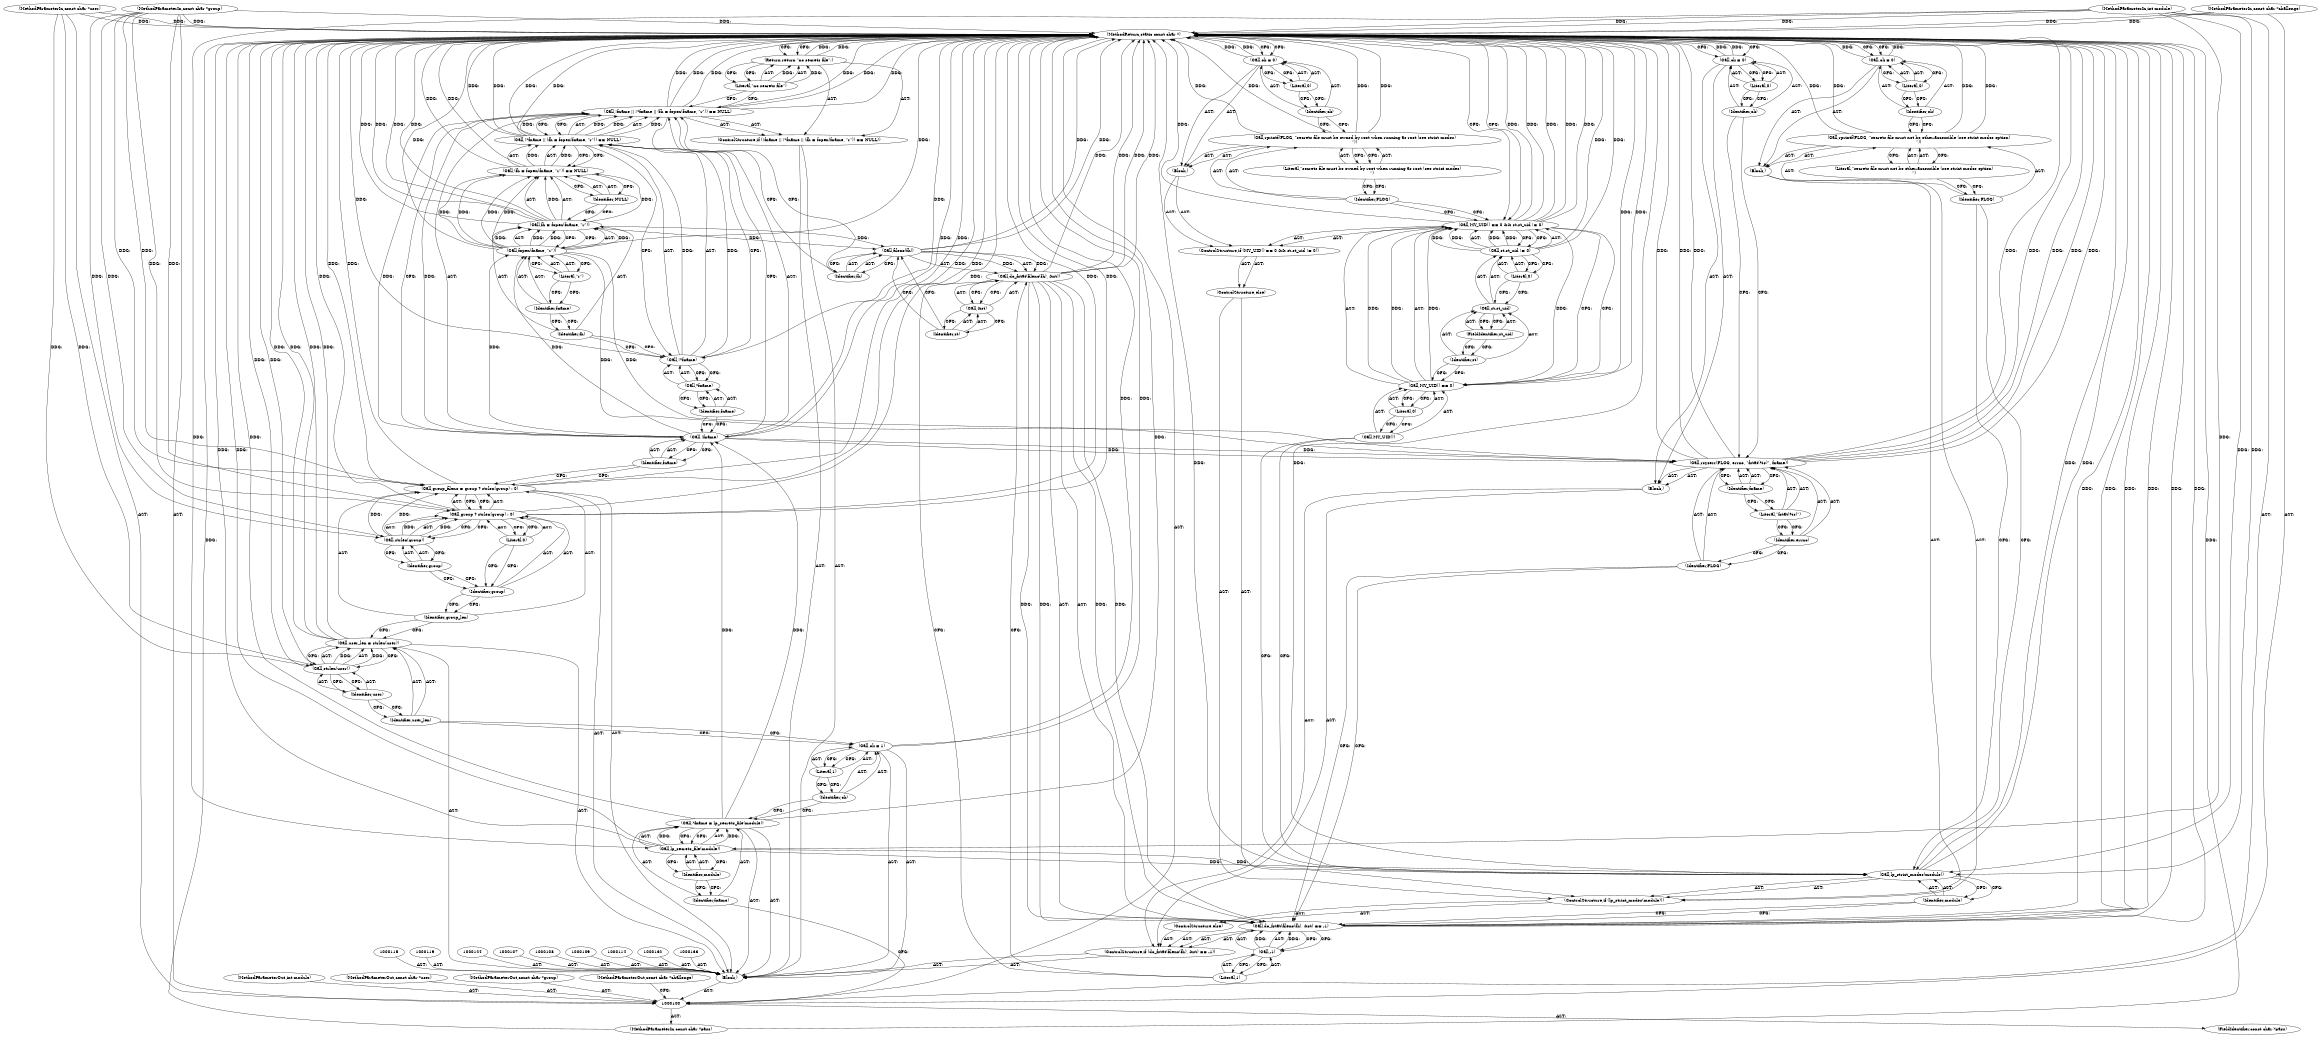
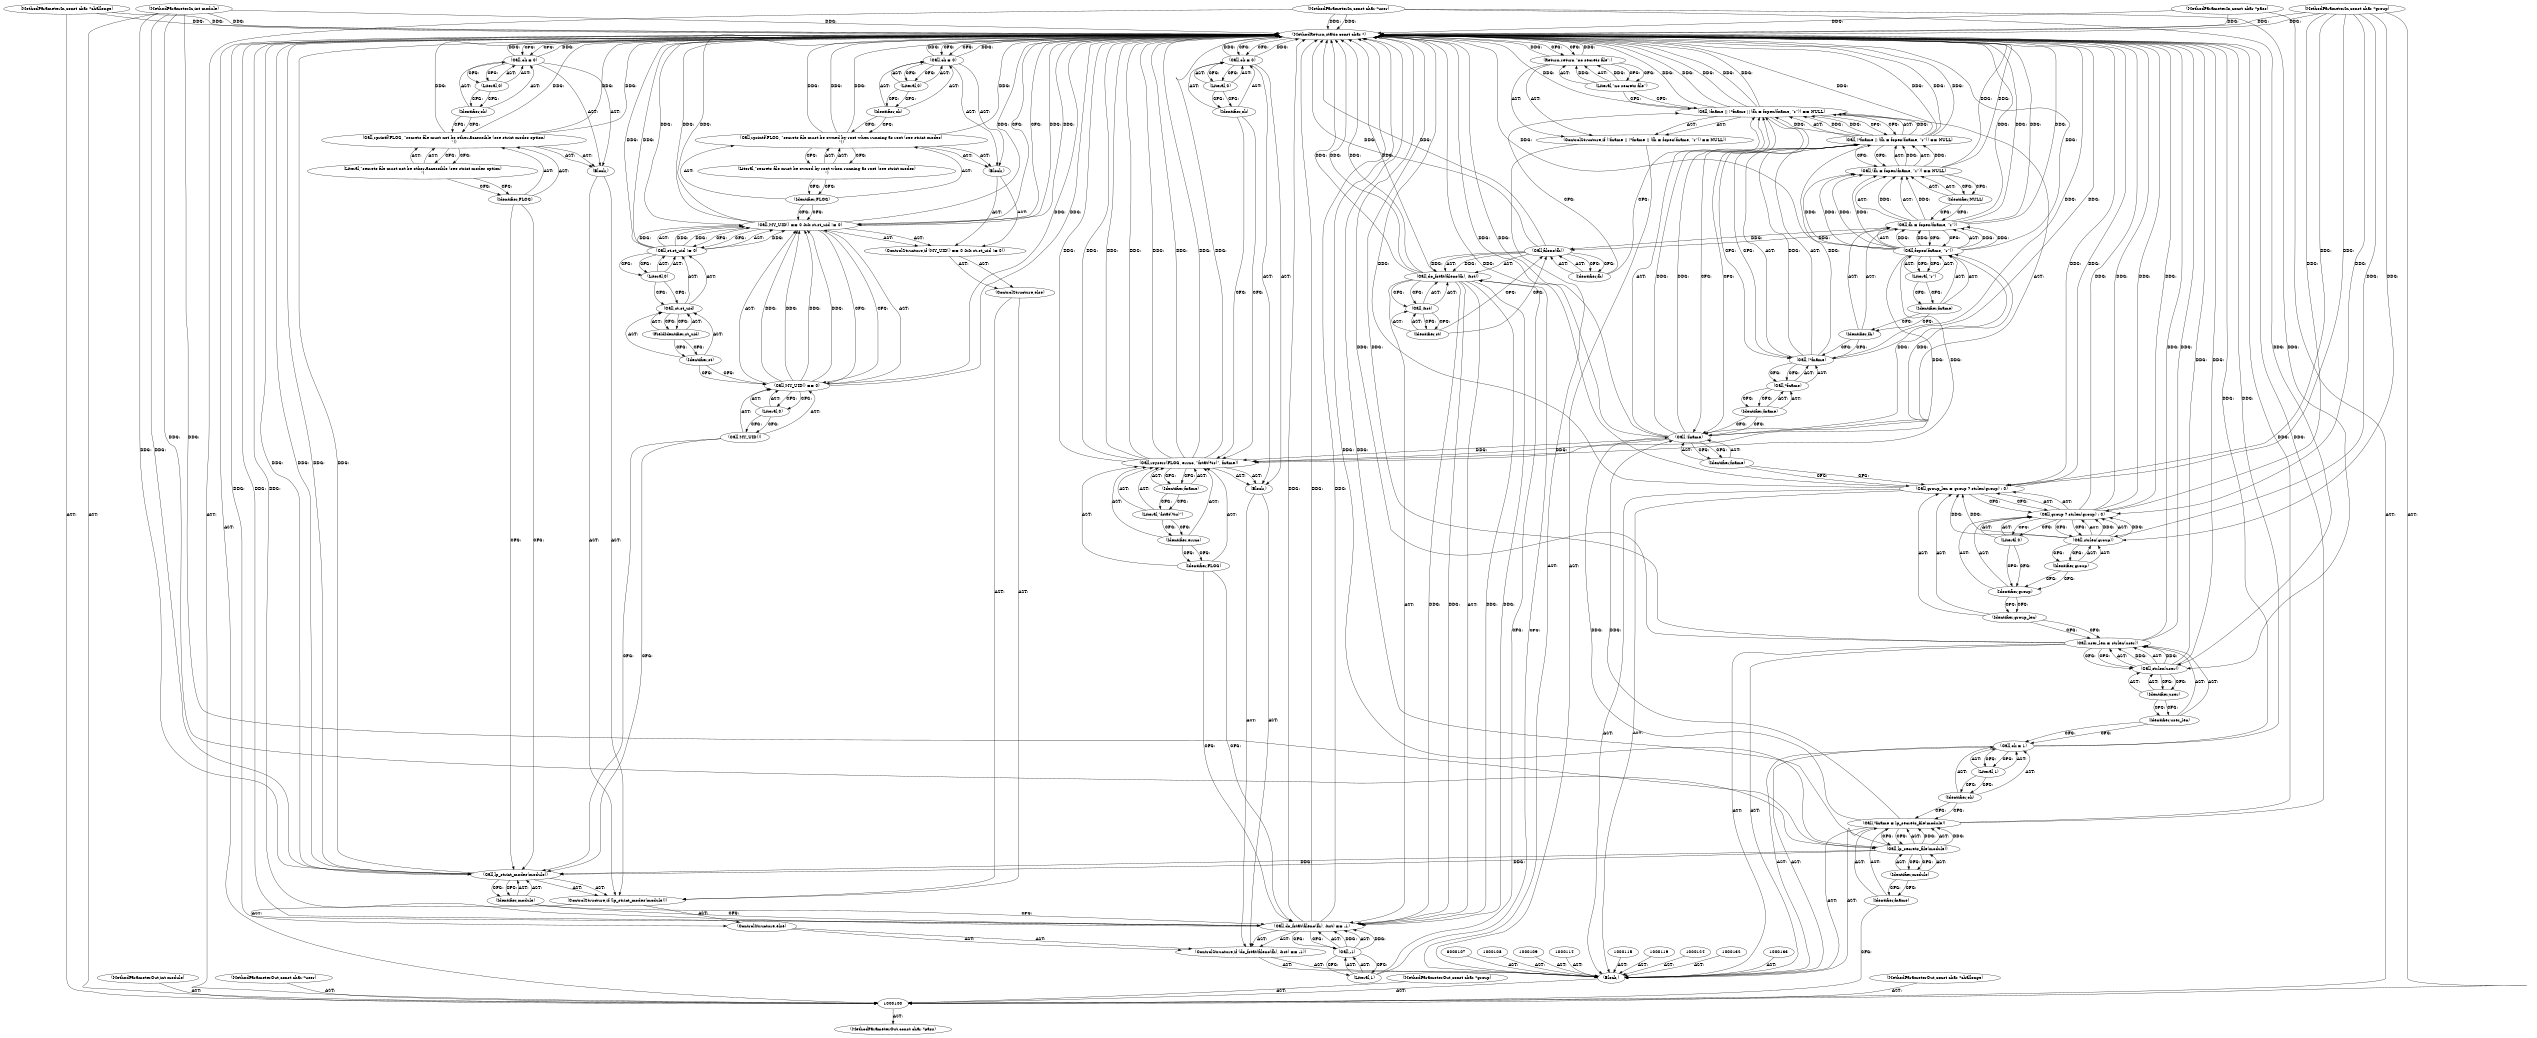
(470, 489) -> (1962, 489)
(509, 952) -> (1456, 952)
(666, 991) -> (1898, 991)
(671, 1015) -> (2158, 991)
(2252, 1029) -> (893, 1029)
